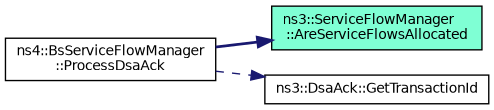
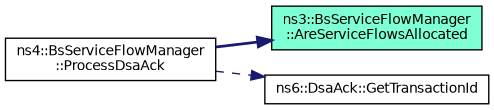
(377, 28) -> (377, 28)
(377, 89) -> (377, 89)
